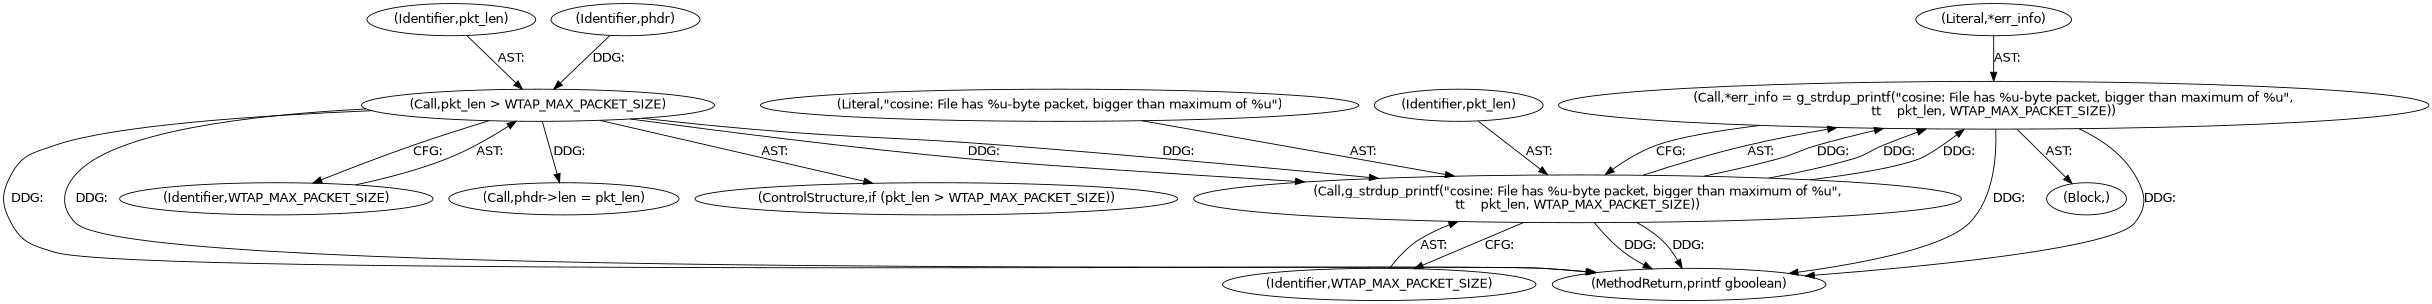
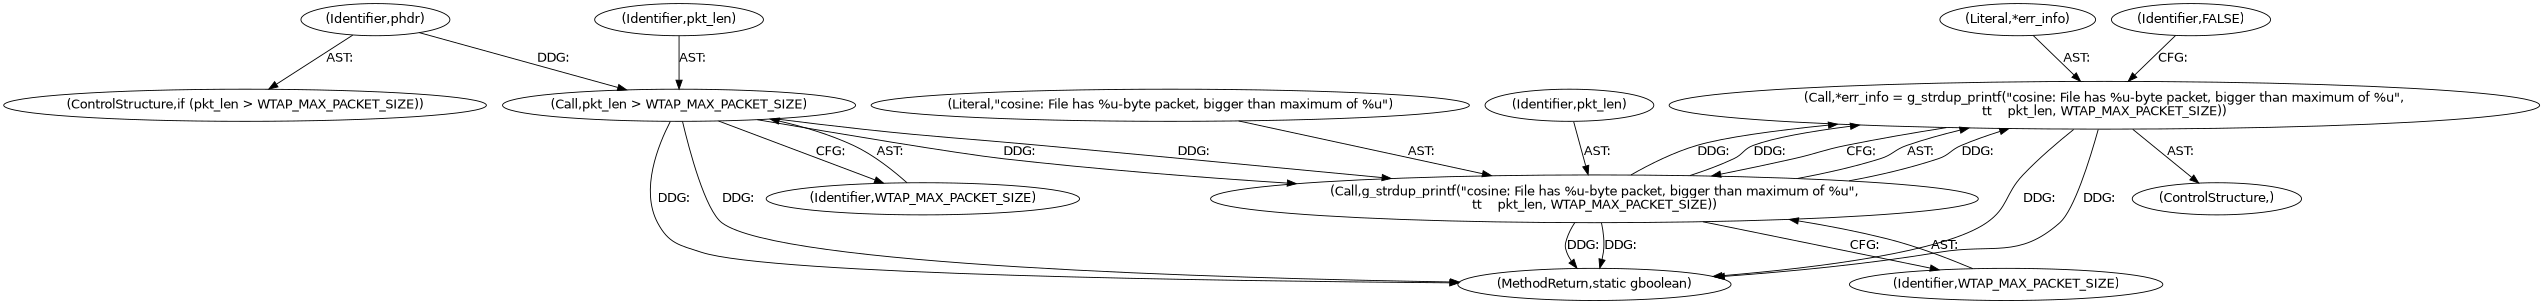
none -> (2191, 20)
(732, 151) -> (315, 60)
(564, 199) -> none
(2087, 199) -> (2217, 199)
(1689, 284) -> (1594, 284)
